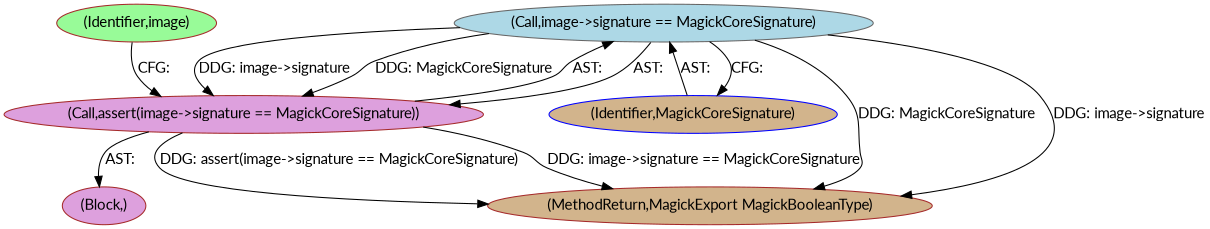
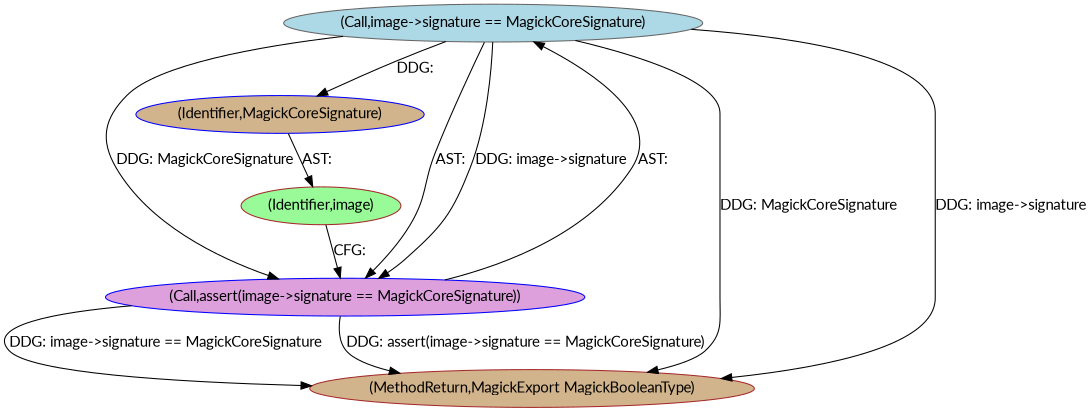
(749, 69) -> (418, 69)
(680, 74) -> (298, 155)
(244, 114) -> (345, 297)
(104, 206) -> none
